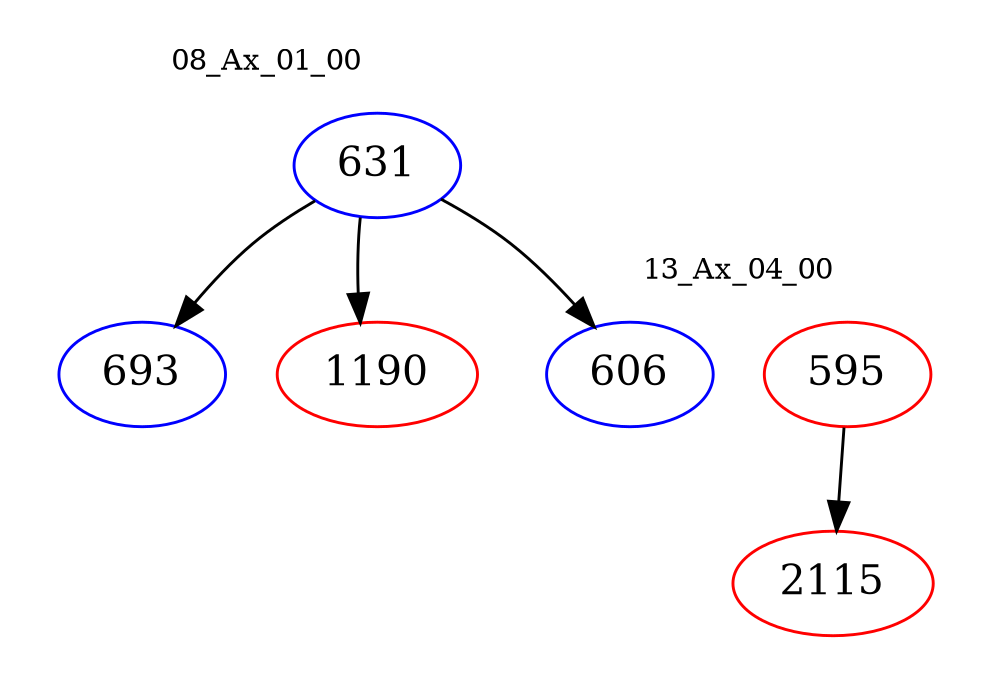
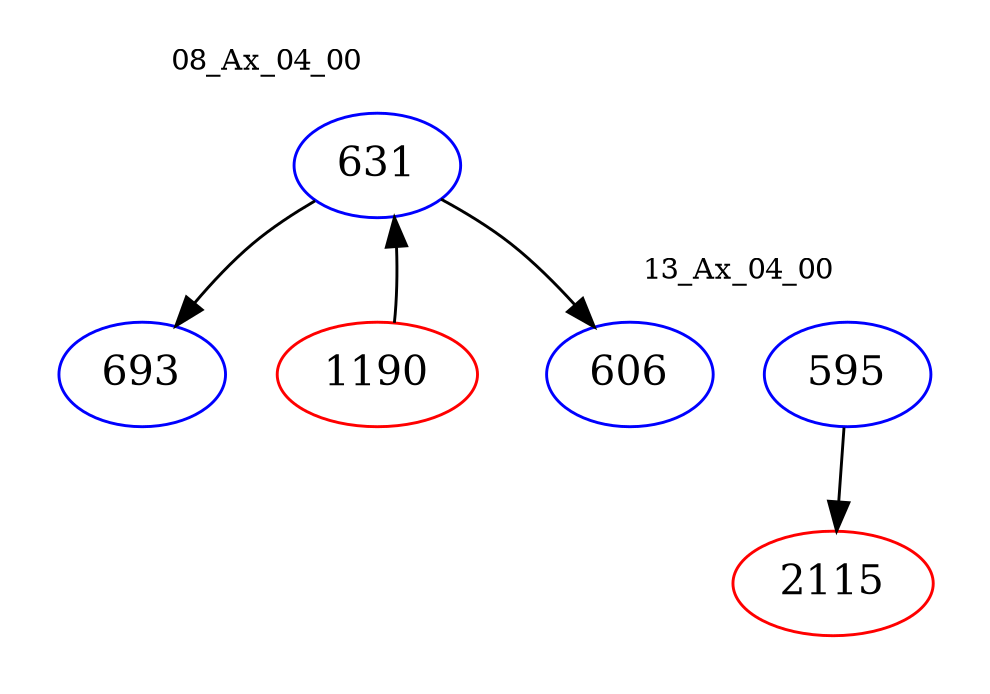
(267, 62) -> (267, 62)
(358, 255) -> (397, 285)
(848, 374) -> (848, 374)
